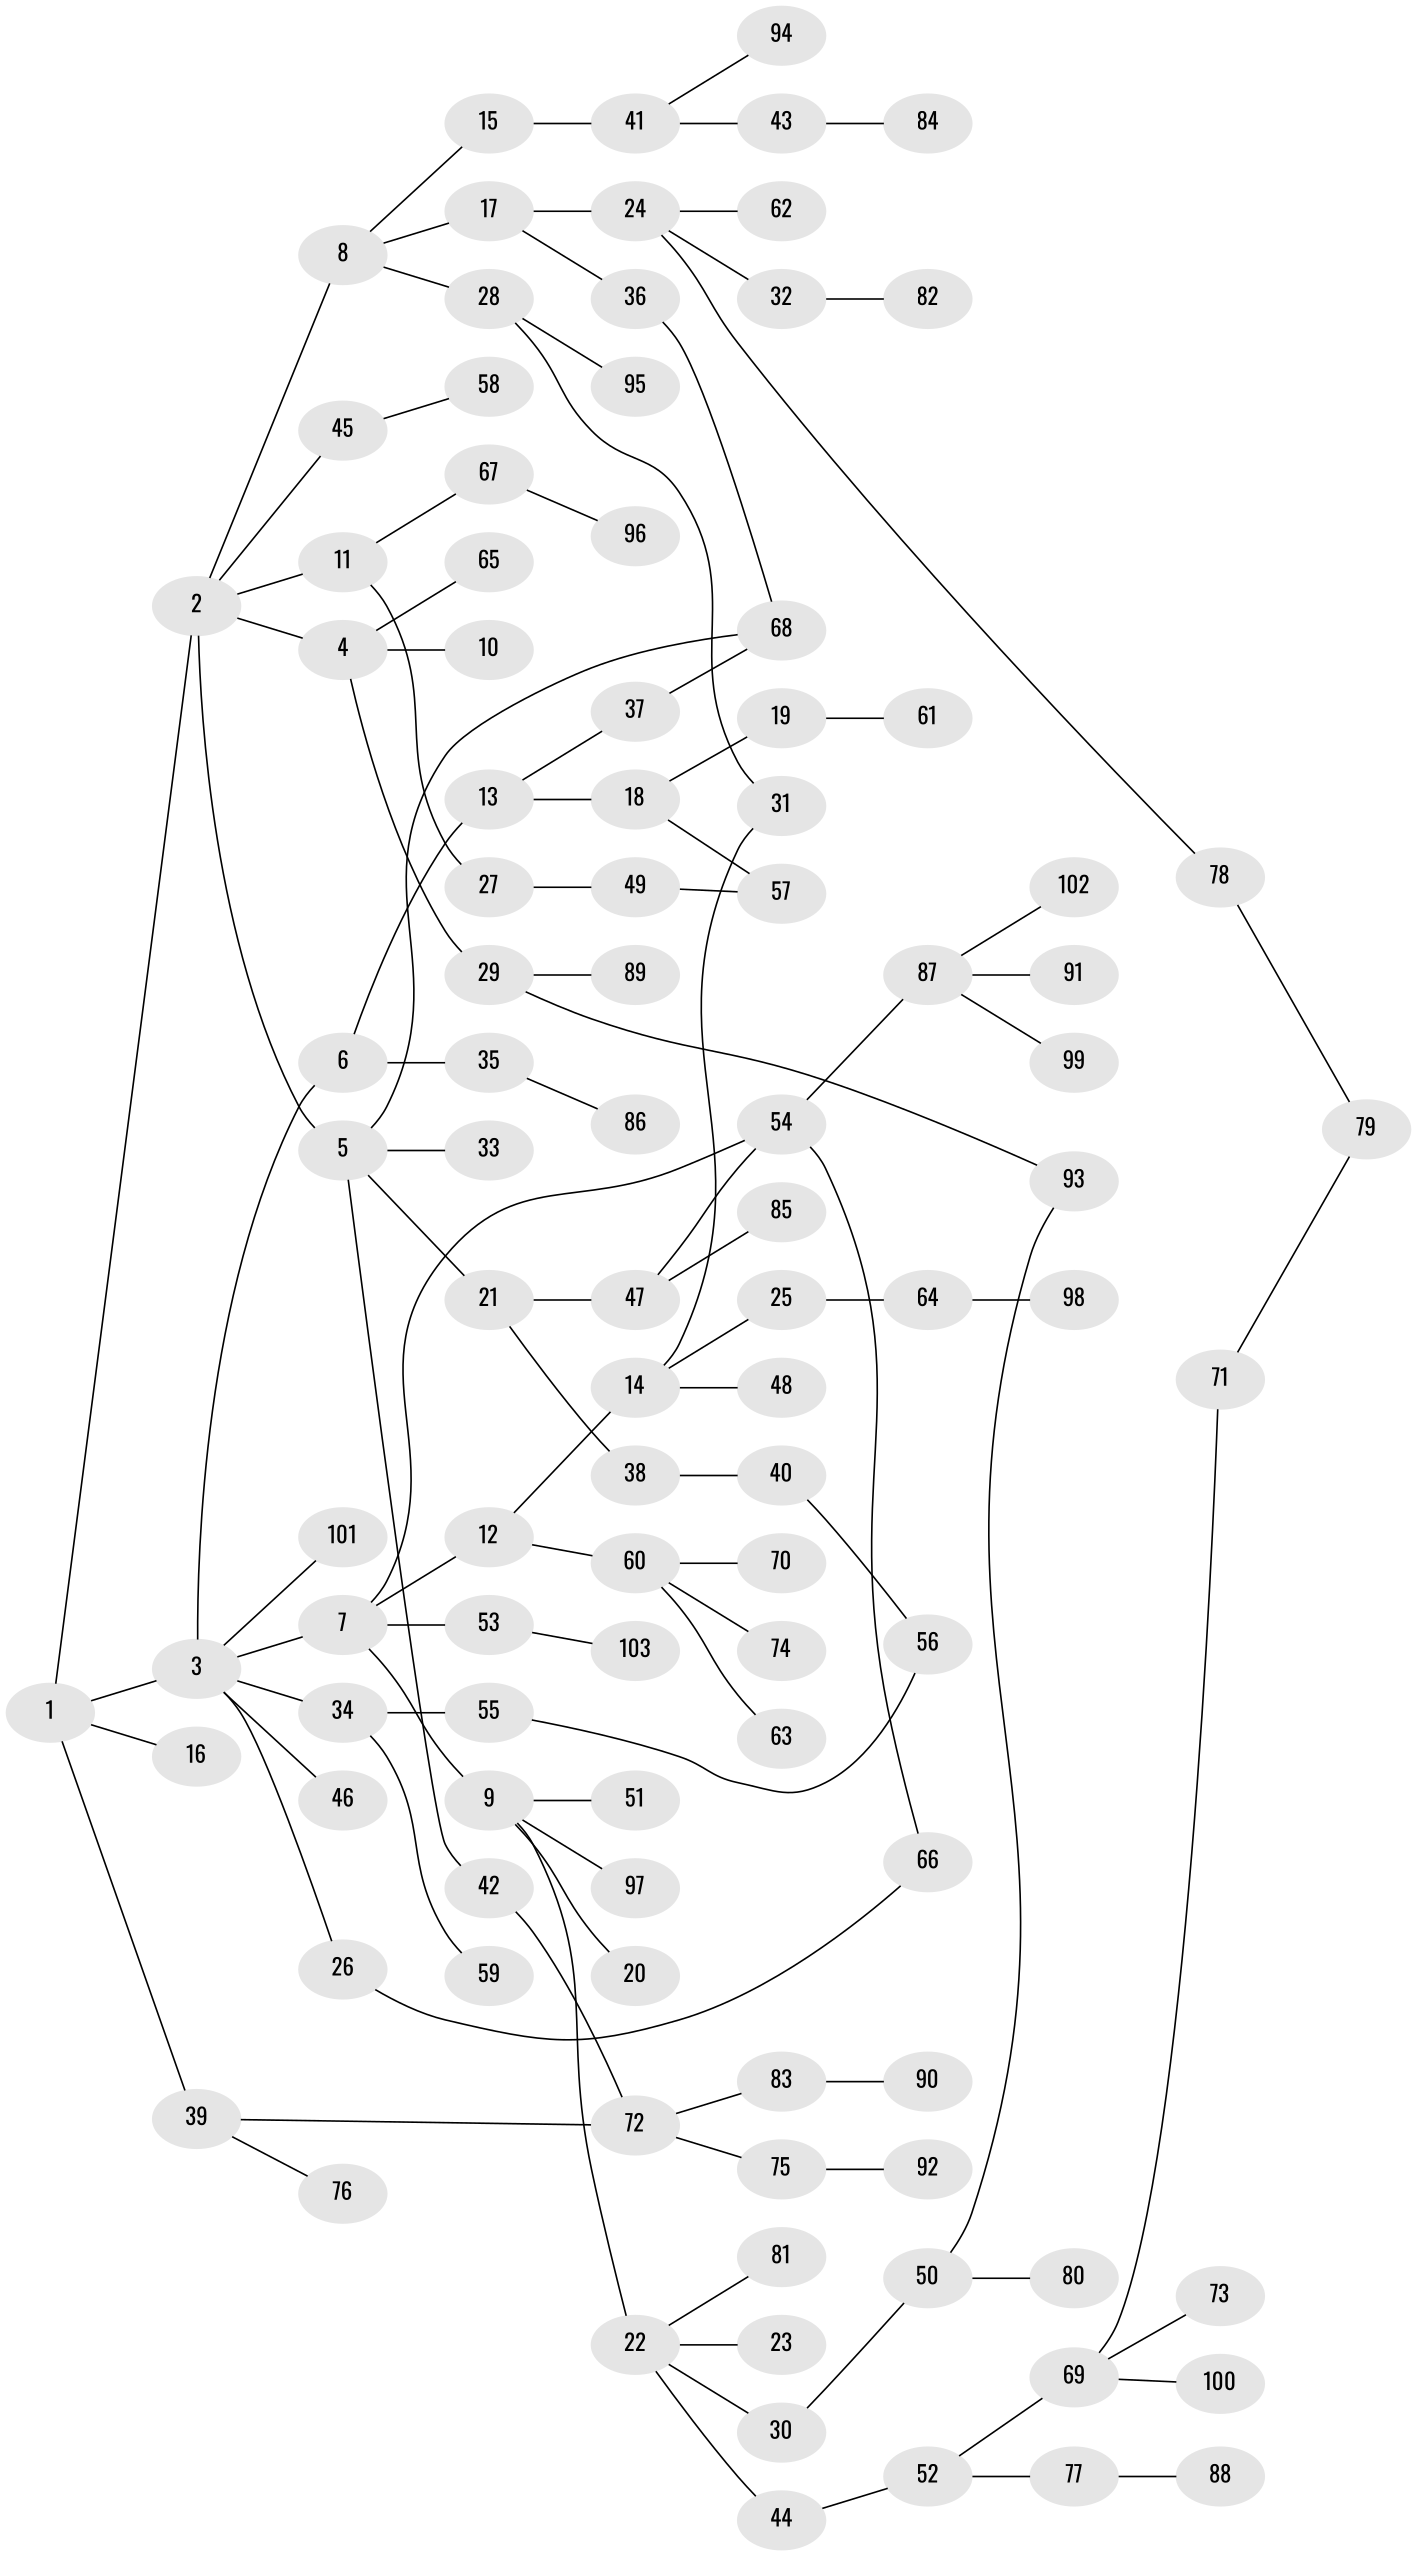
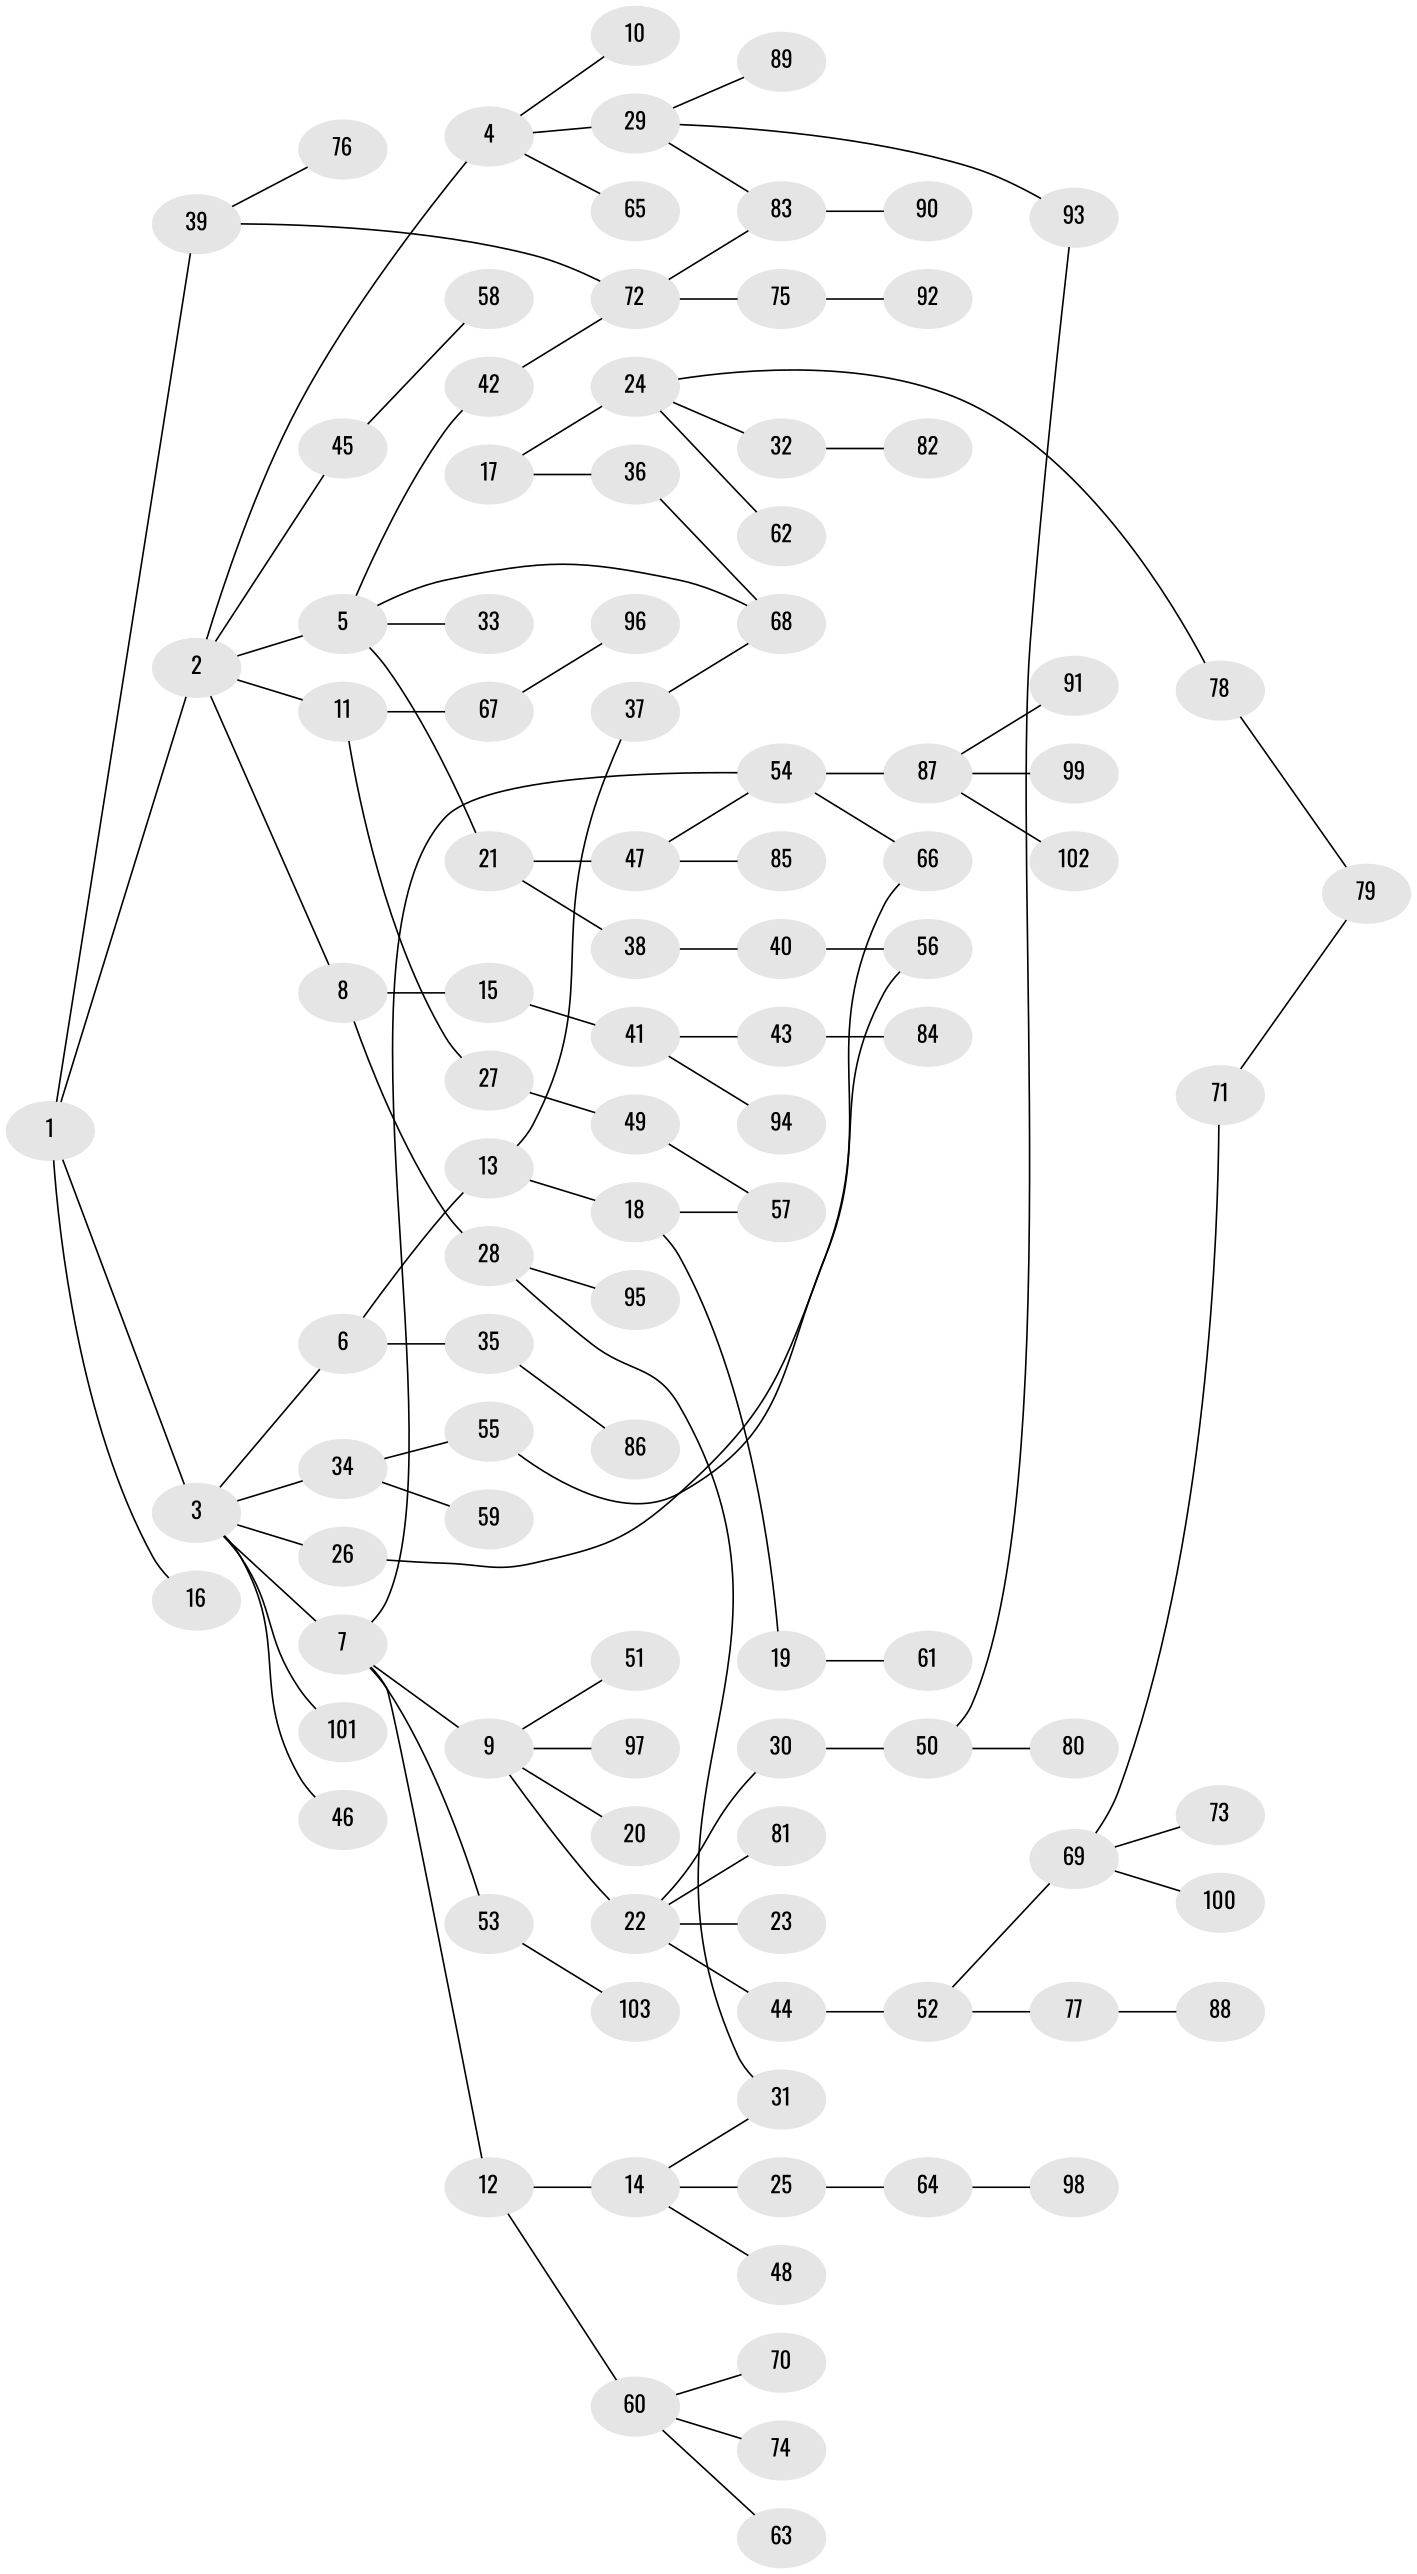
none -> (709, 167)
(416, 233) -> none
